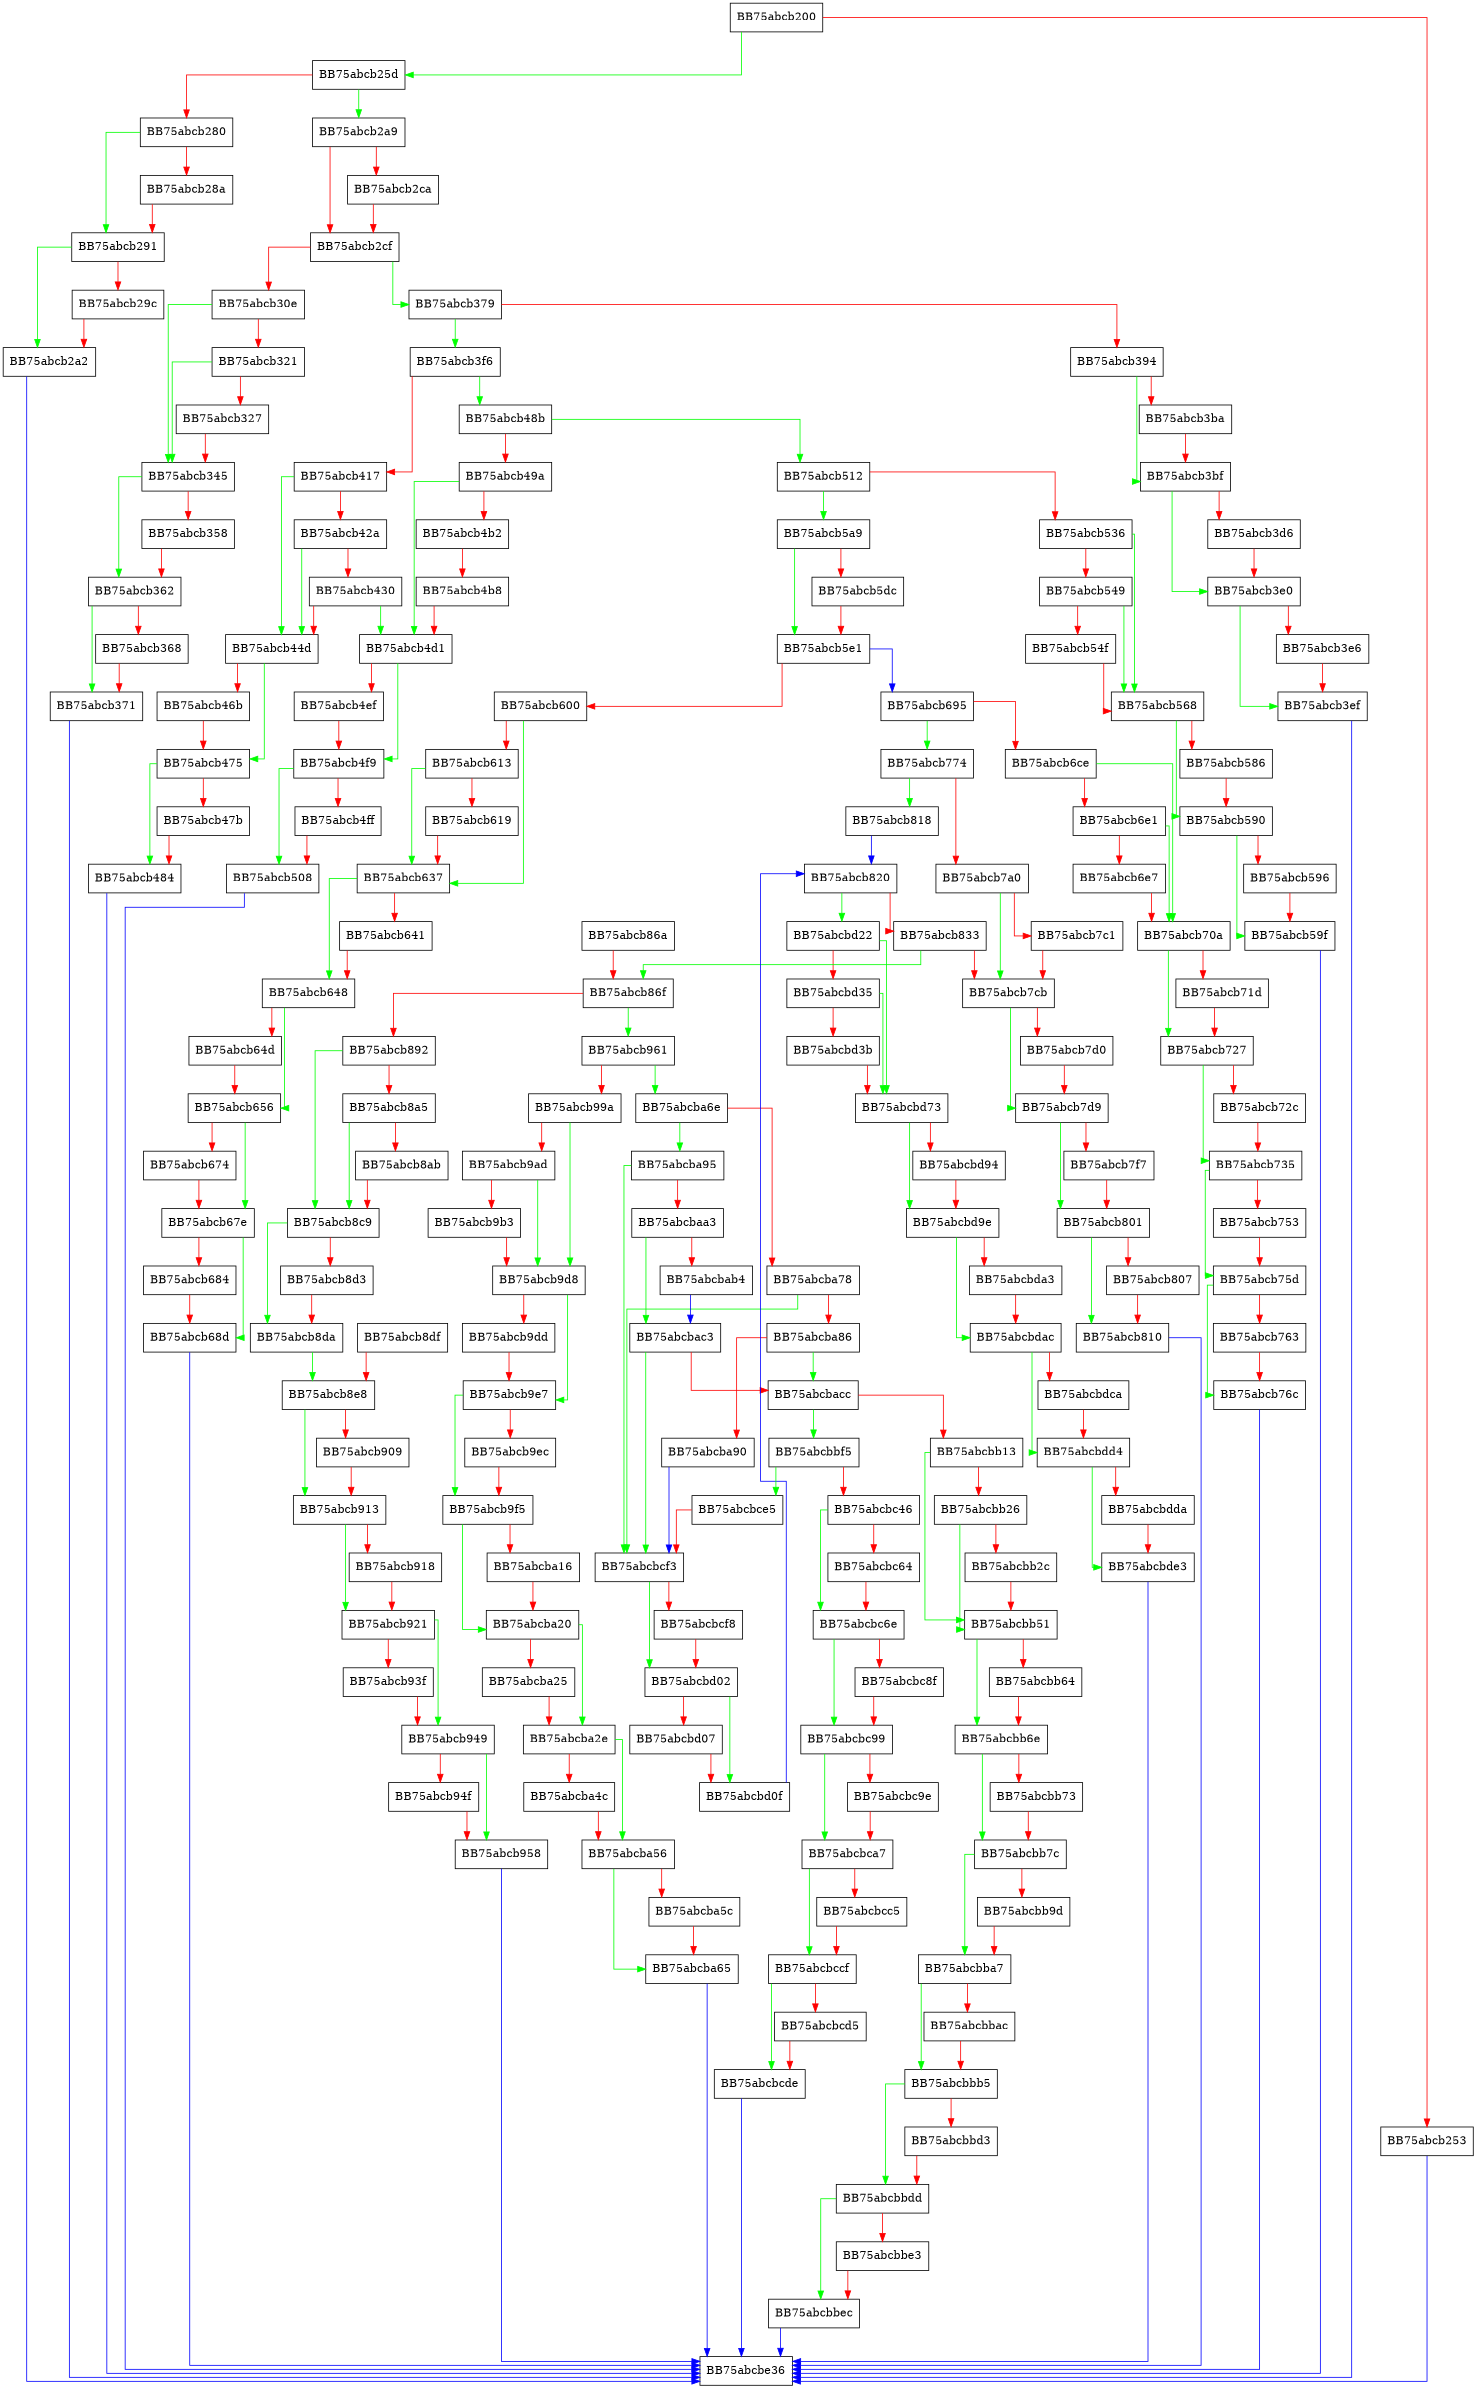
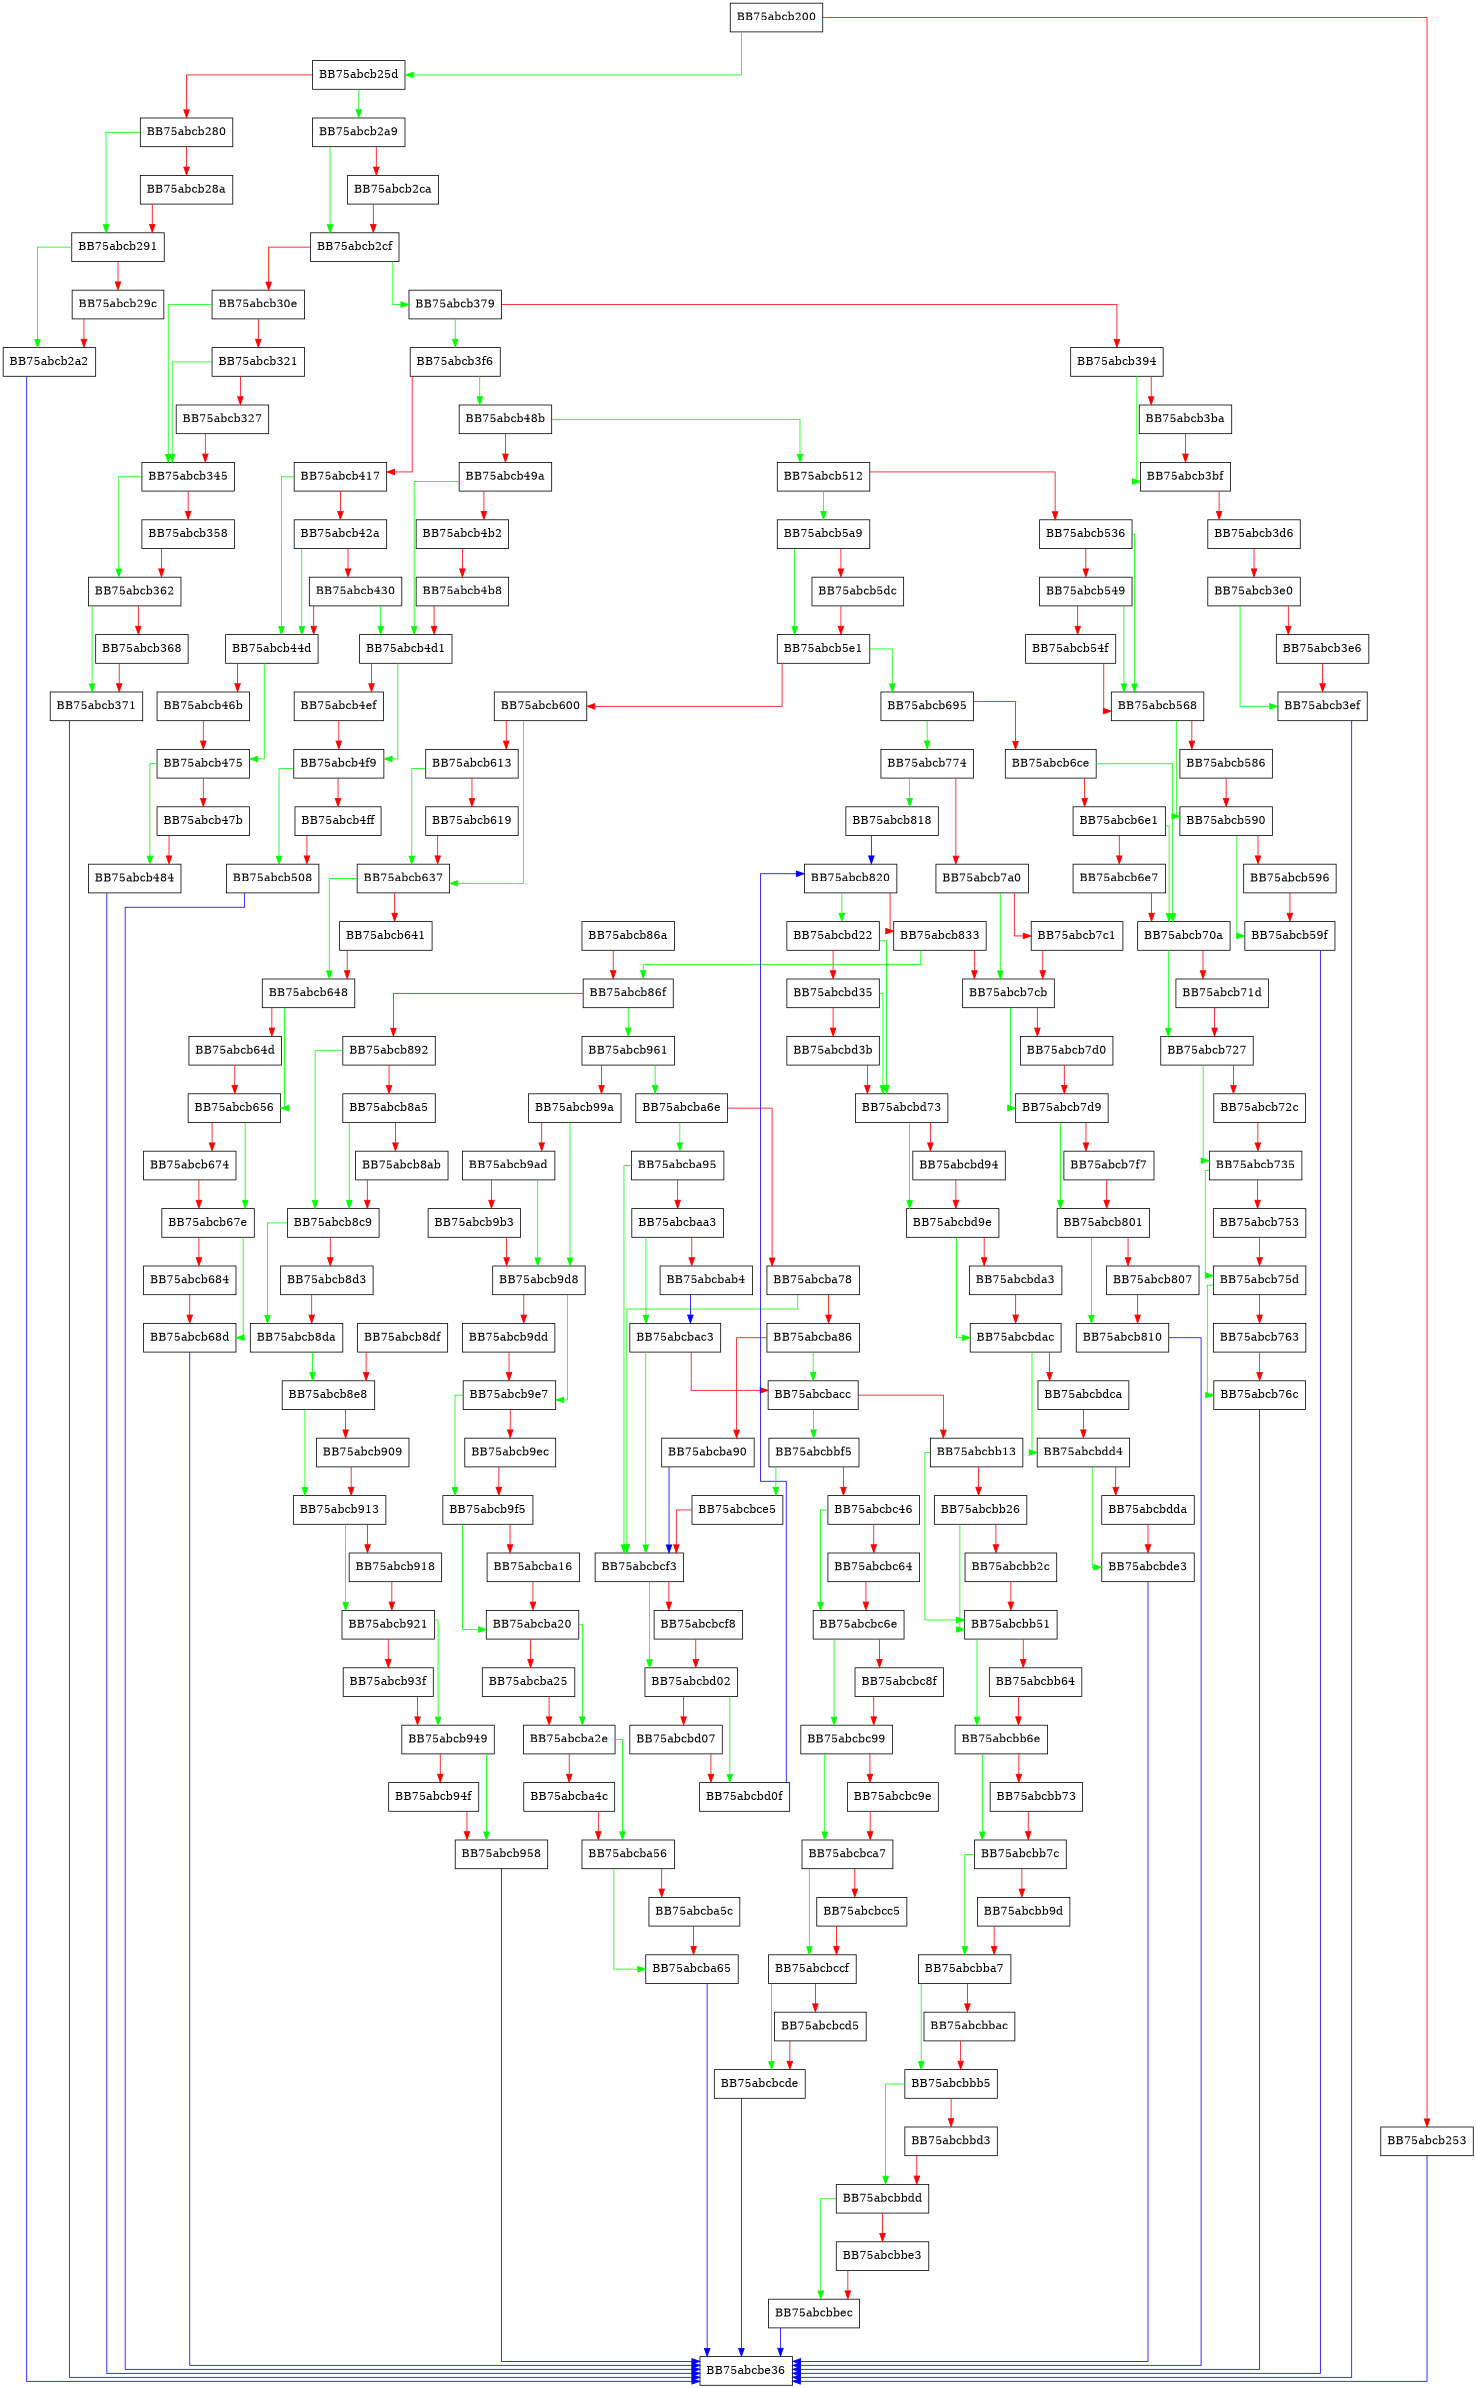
(330, 186) -> (330, 186)
(1172, 555) -> none
(892, 655) -> (892, 655)
